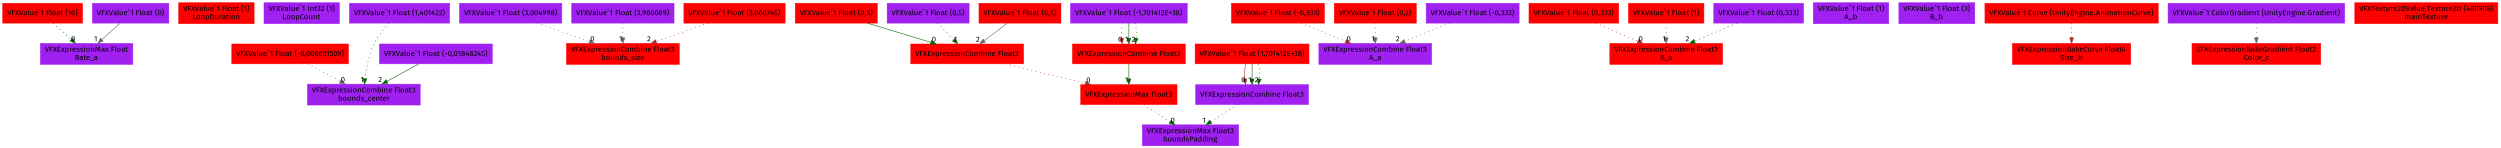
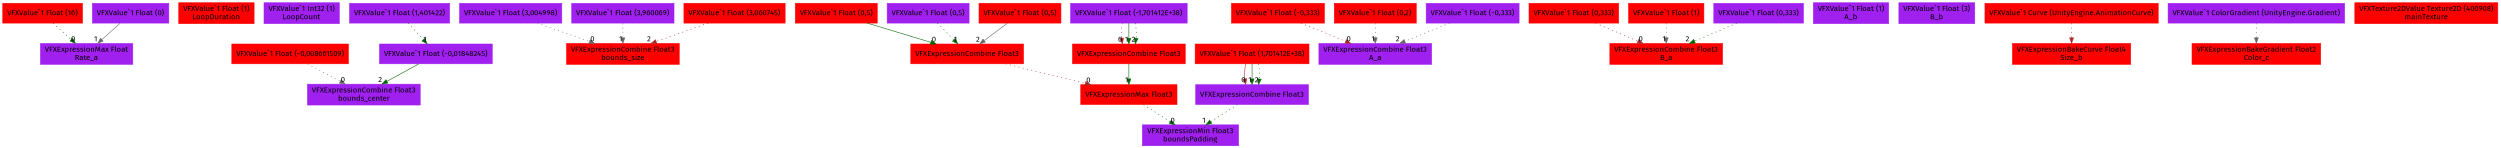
(372, 49) -> (416, 31)
(1190, 135) -> (1190, 135)
